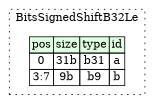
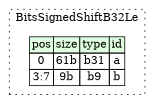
(67, 61) -> (67, 61)
